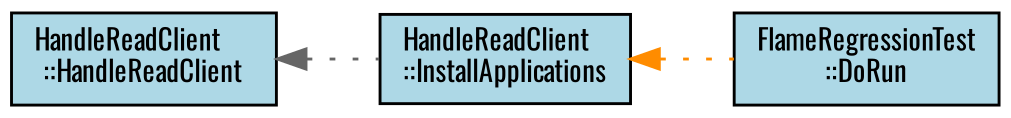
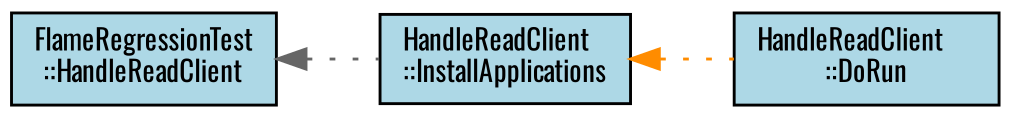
(144, 59) -> (144, 59)
(867, 59) -> (867, 59)
